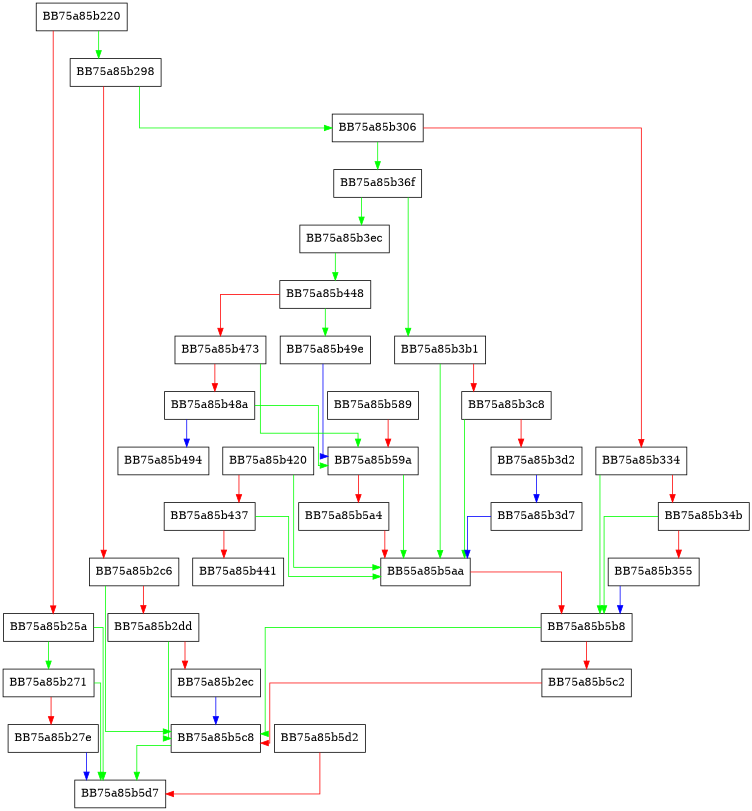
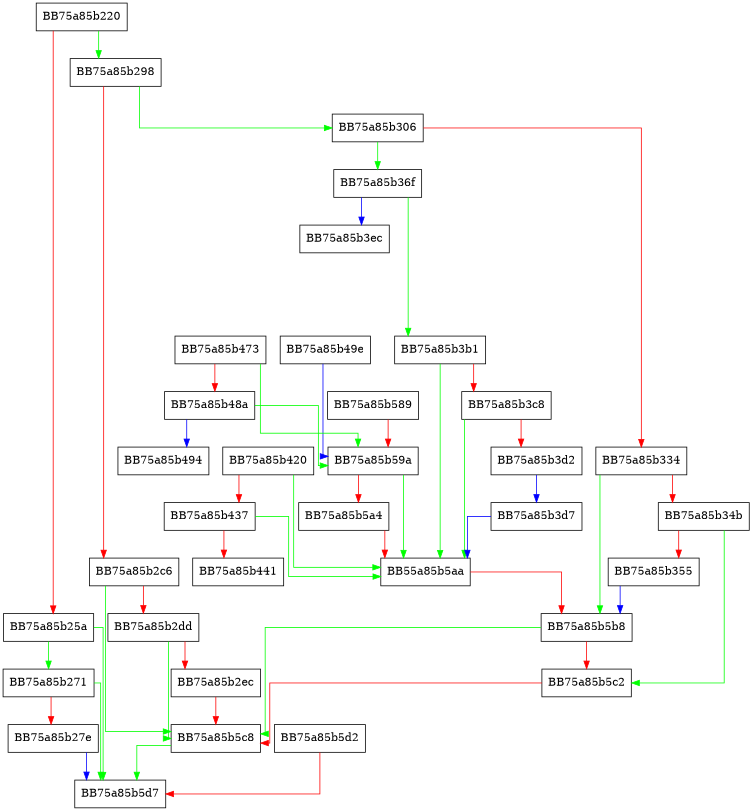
(362, 207) -> (362, 207)
(325, 294) -> none
(608, 516) -> (724, 649)
(216, 707) -> (216, 707)
